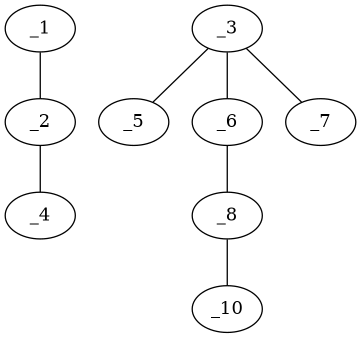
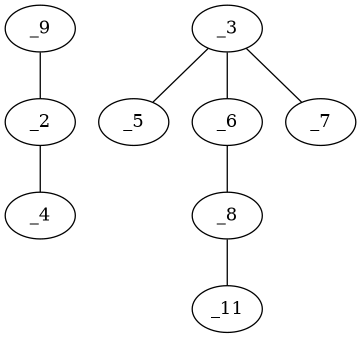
(40, 29) -> (40, 29)
(227, 309) -> (227, 309)
